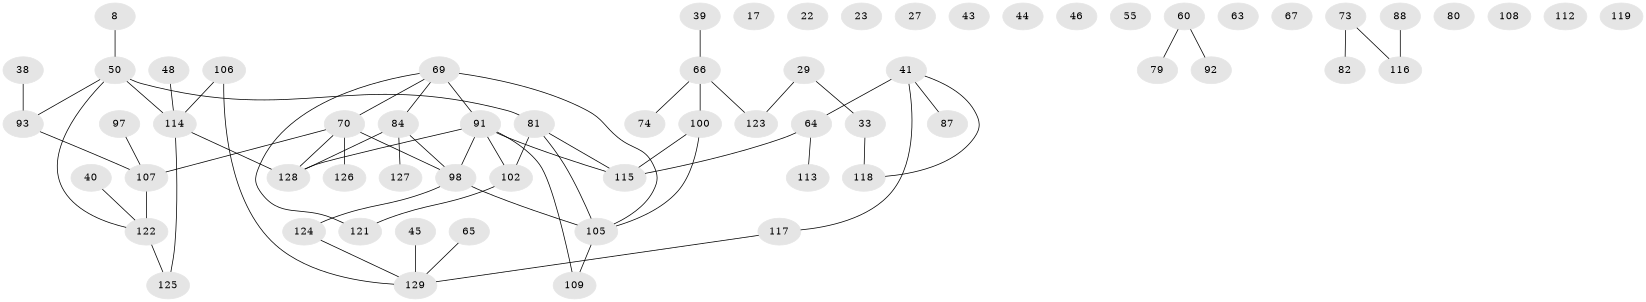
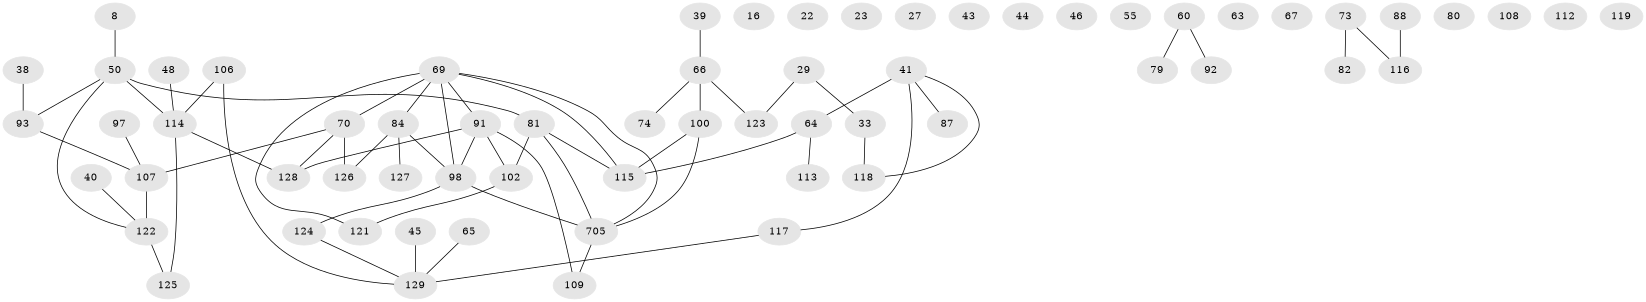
(754, 16) -> (754, 16)
(340, 153) -> (366, 156)
(404, 153) -> (448, 124)
(550, 153) -> (548, 103)
(596, 232) -> (596, 232)
